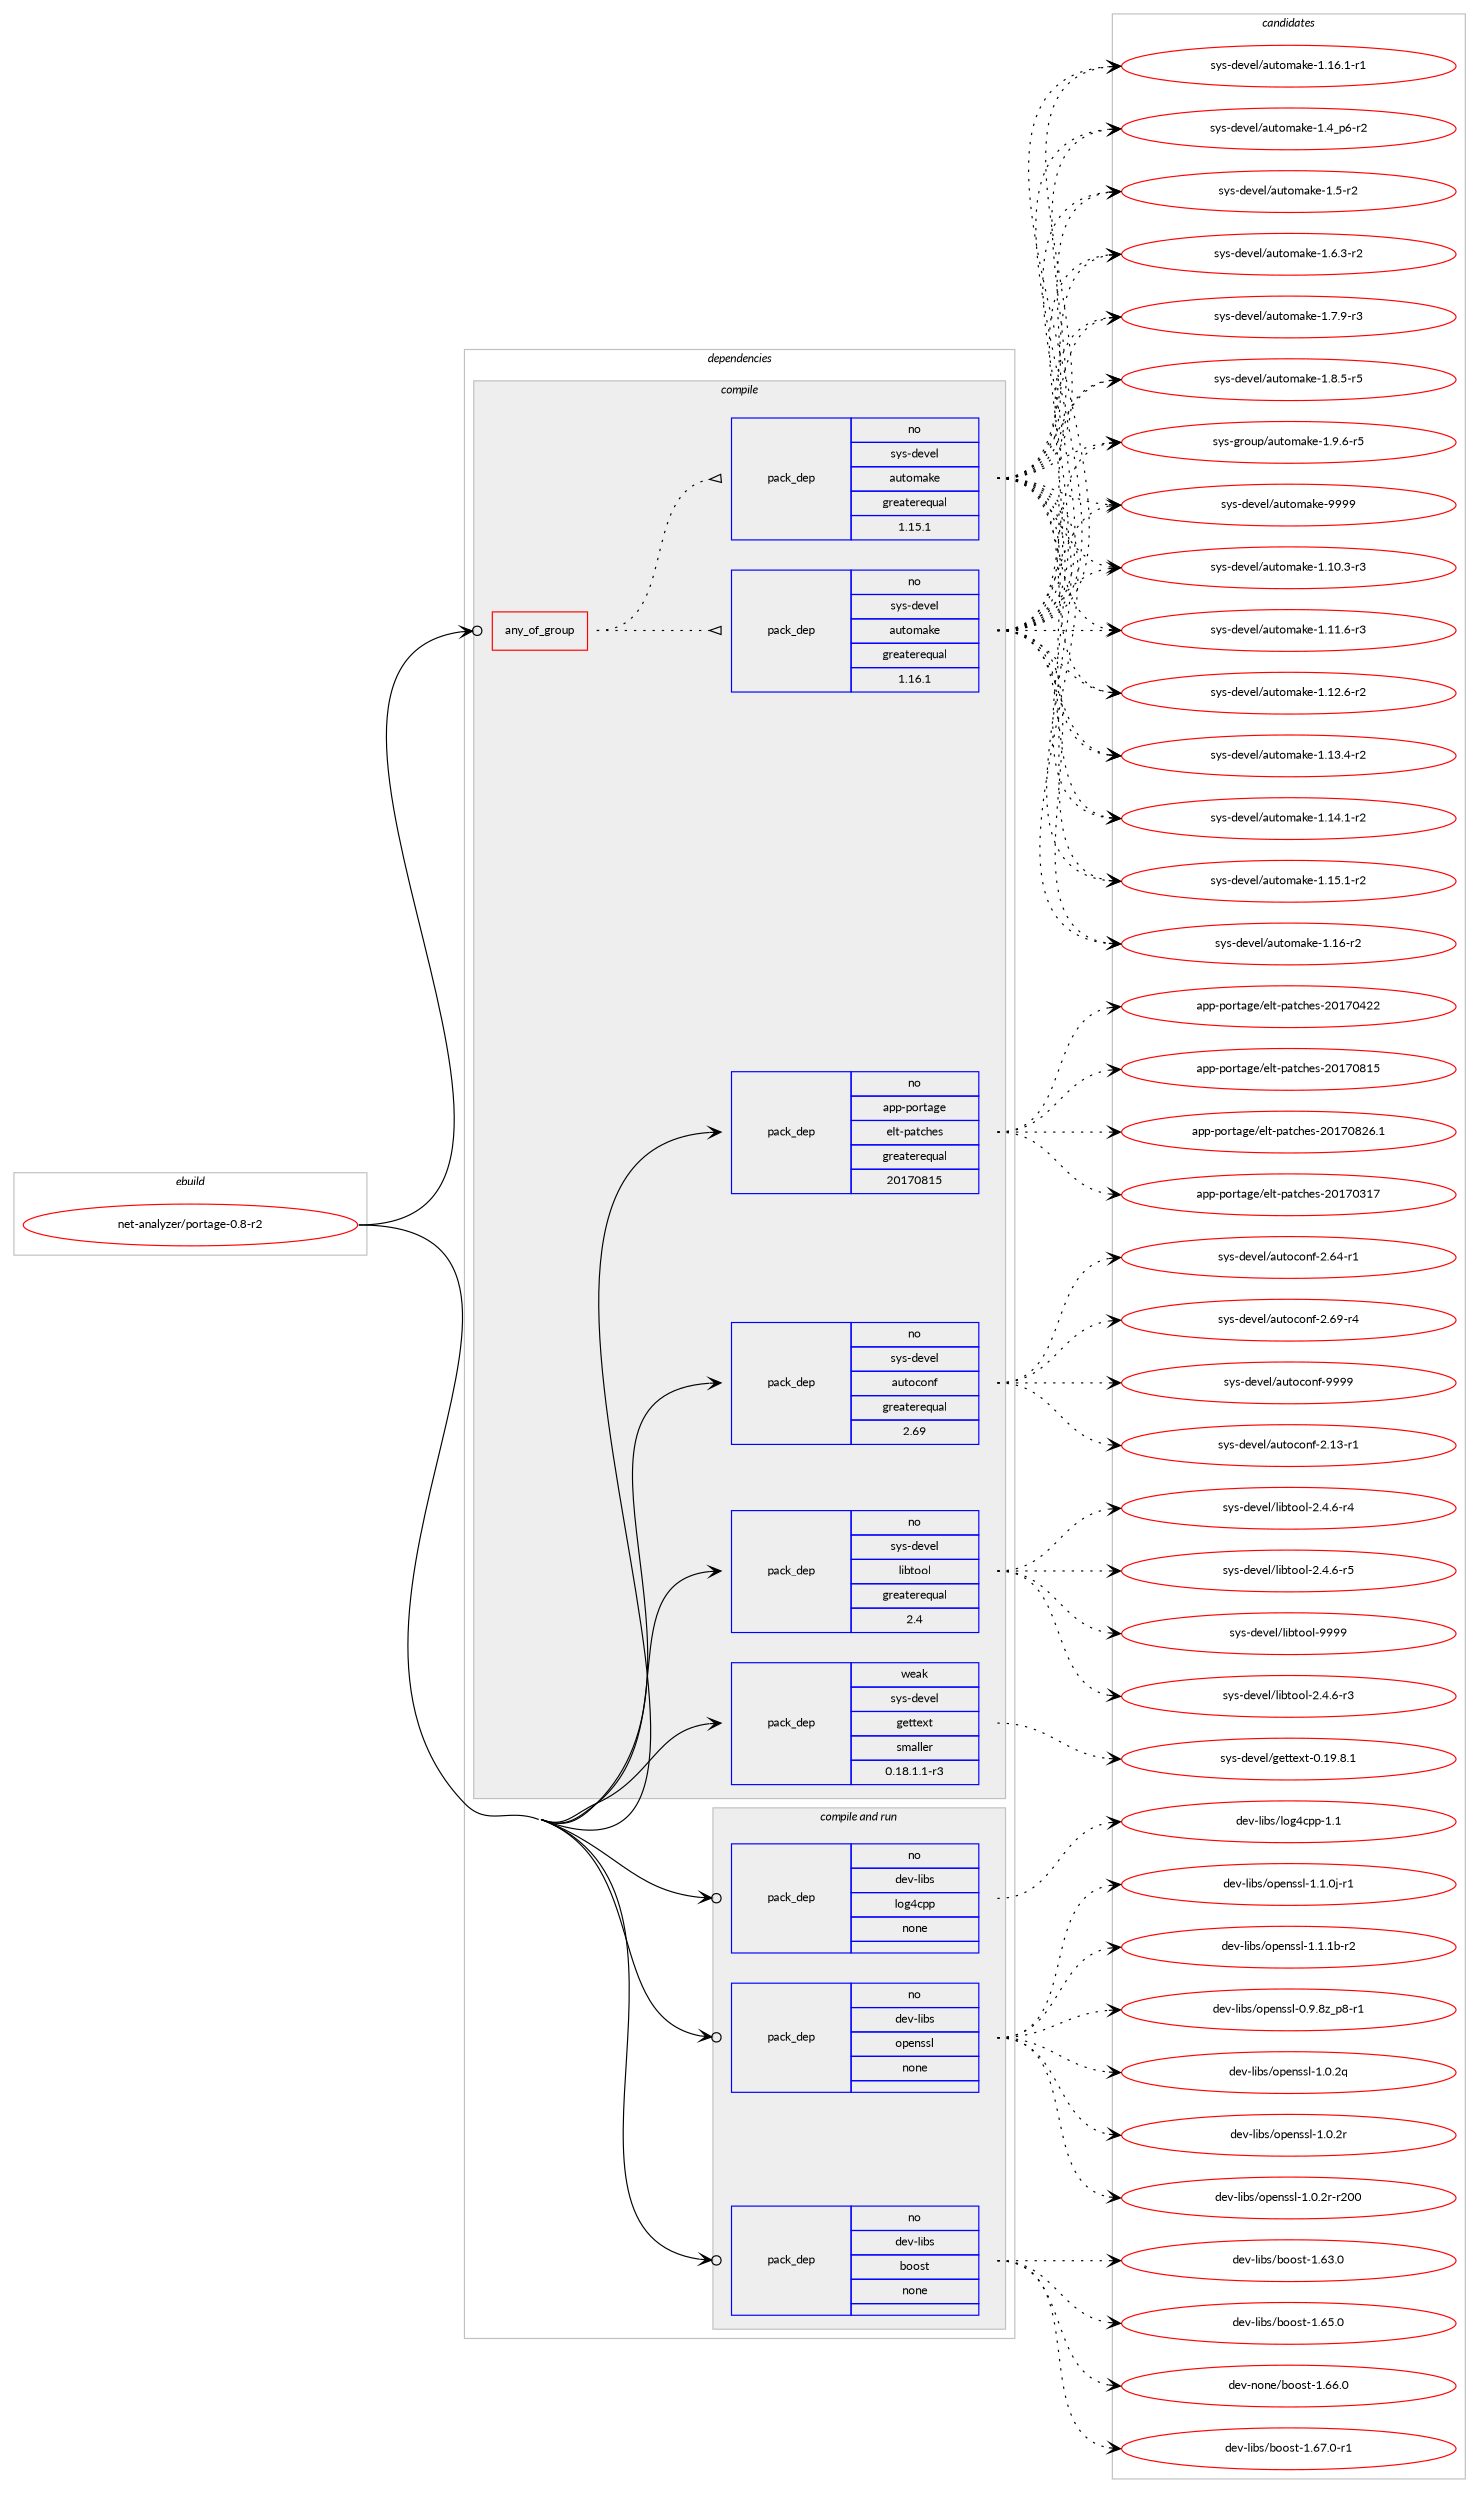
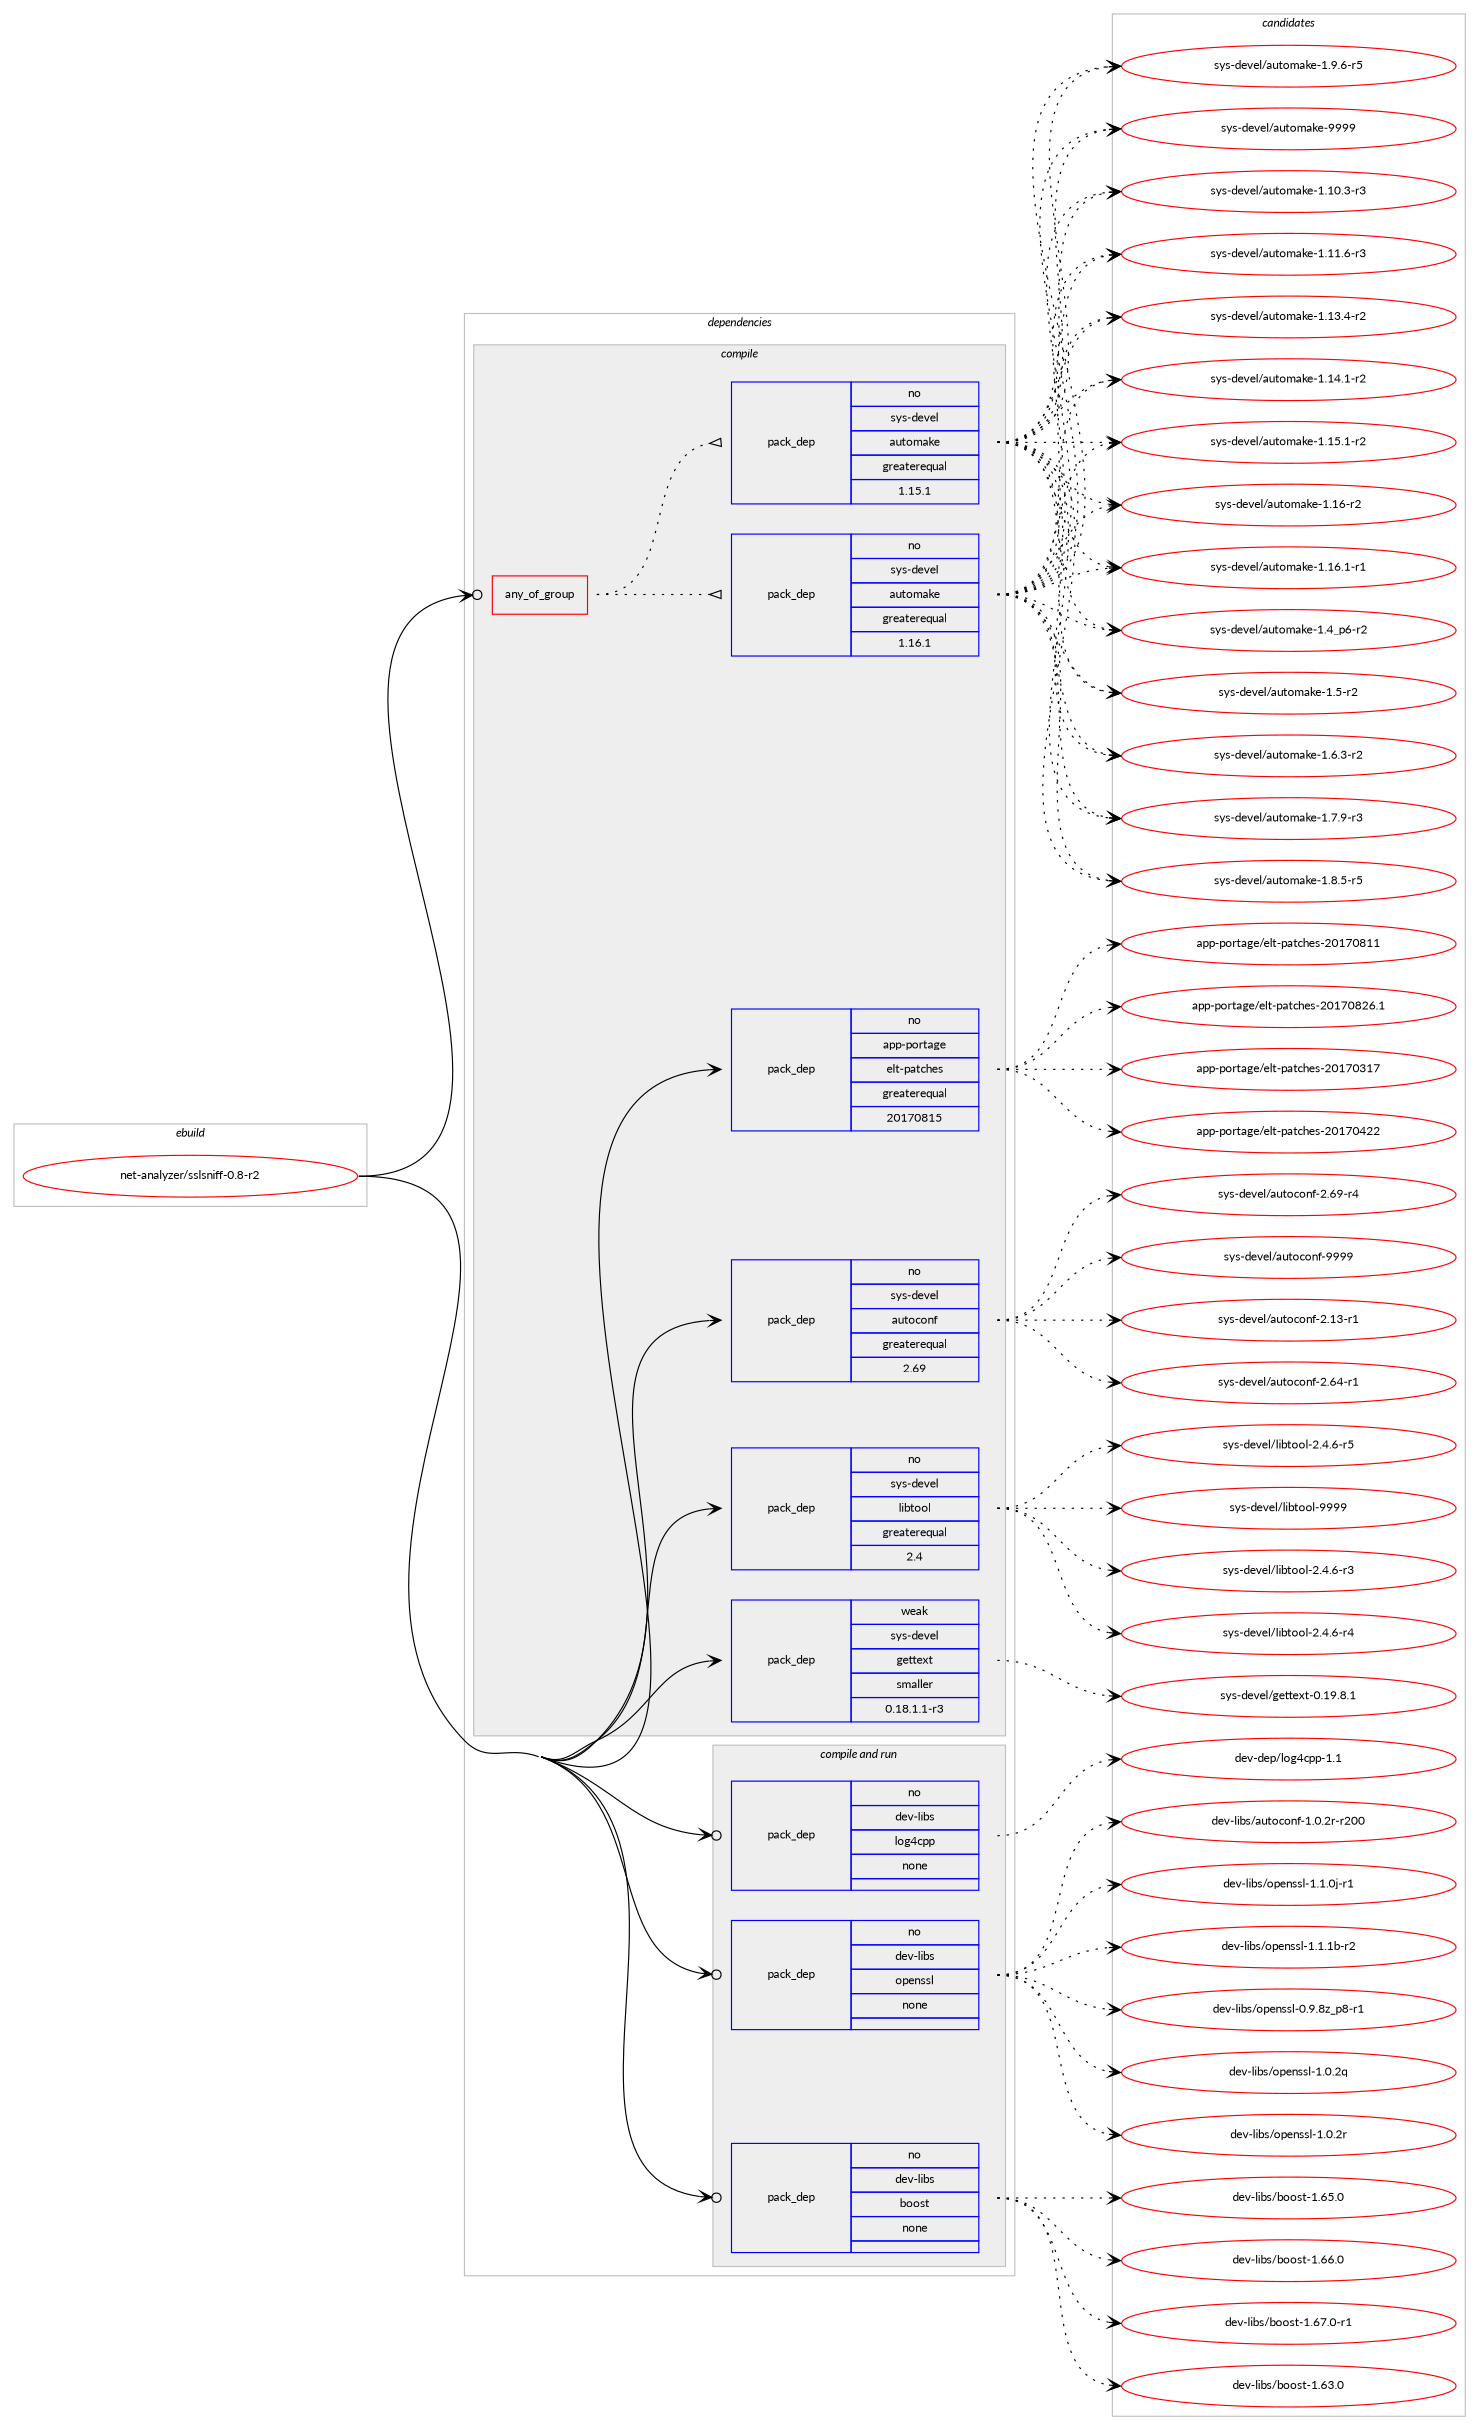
(1289, 442) -> (1289, 66)
(1289, 693) -> none
(1289, 1069) -> (1289, 944)
(190, 1225) -> (190, 1176)
(1289, 1822) -> (1289, 1759)
(1289, 2198) -> (1289, 1822)
(1289, 2386) -> (1289, 2261)
